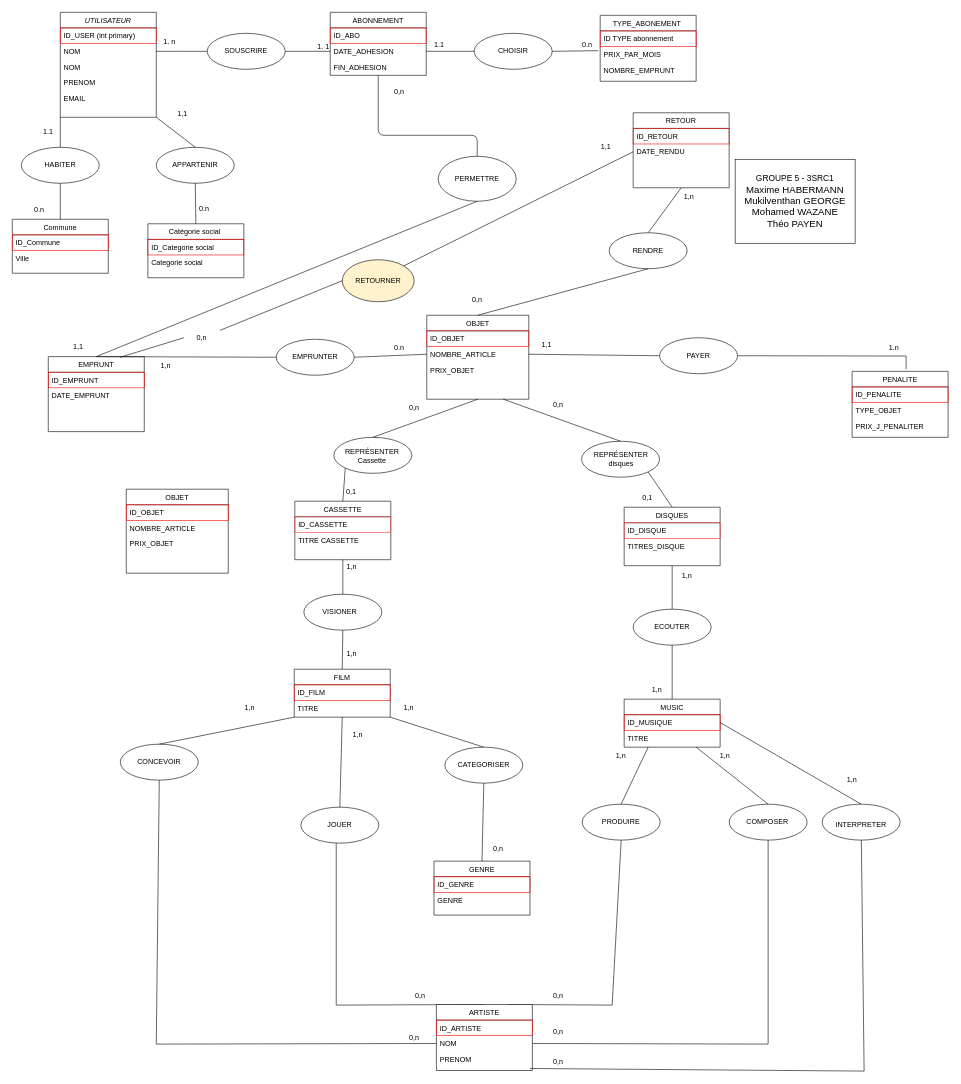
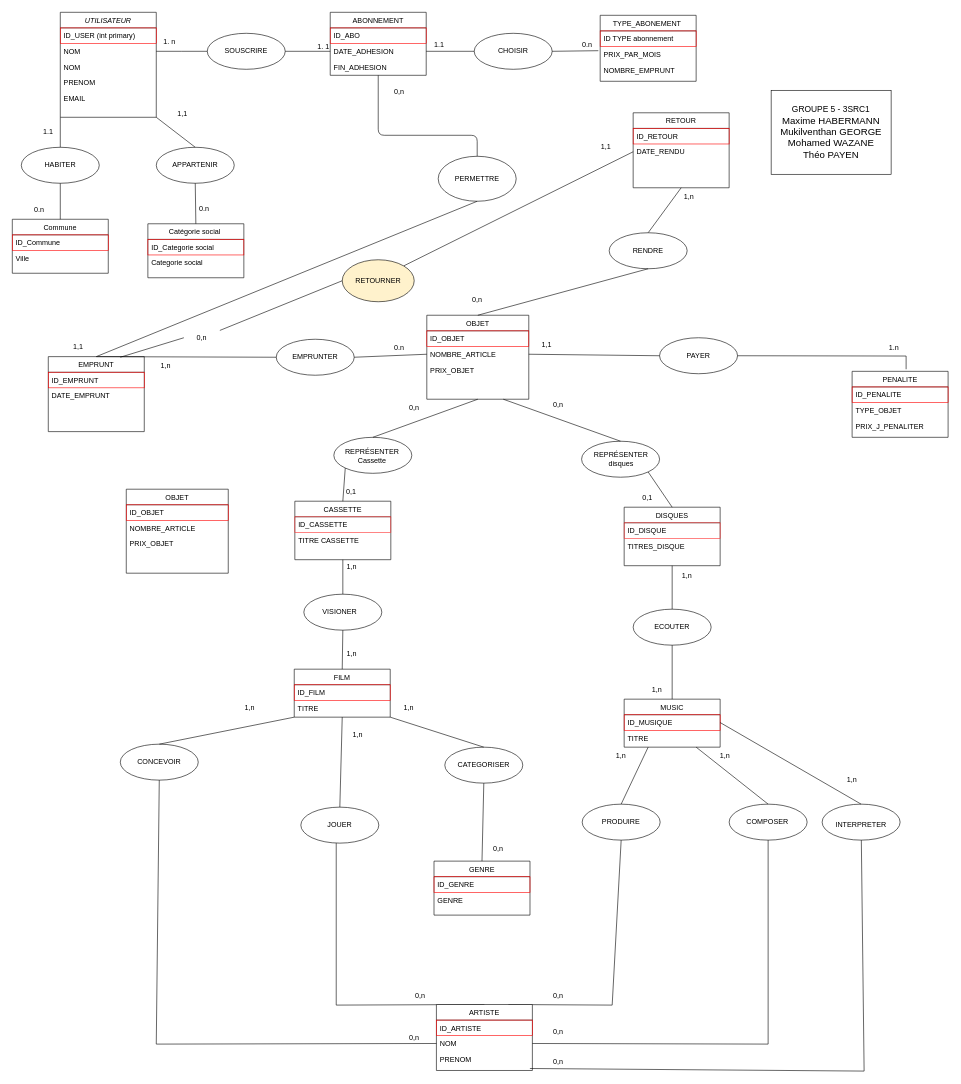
(795, 201) -> (831, 132)
